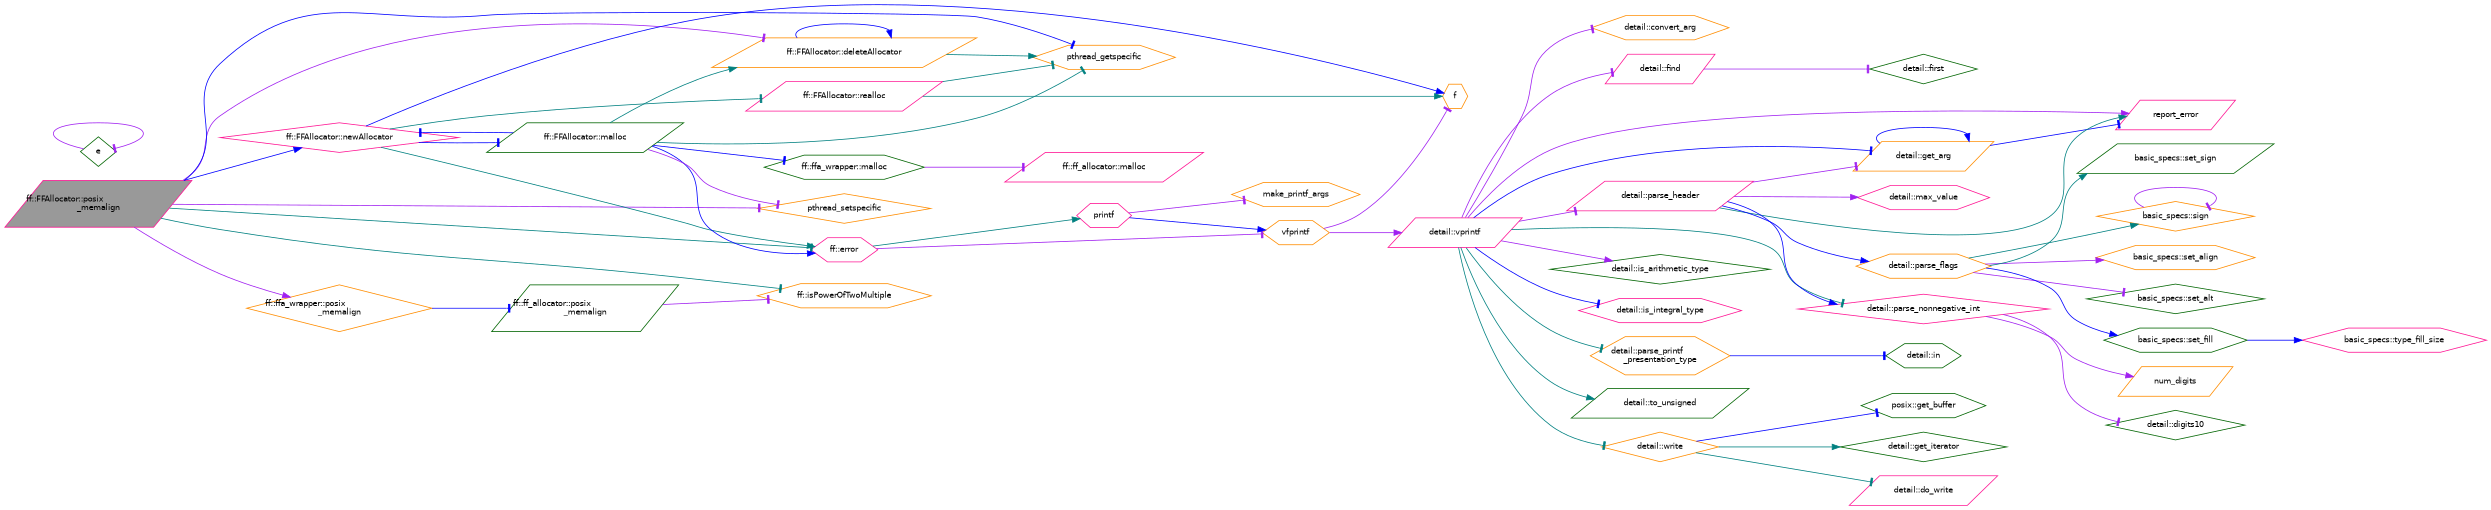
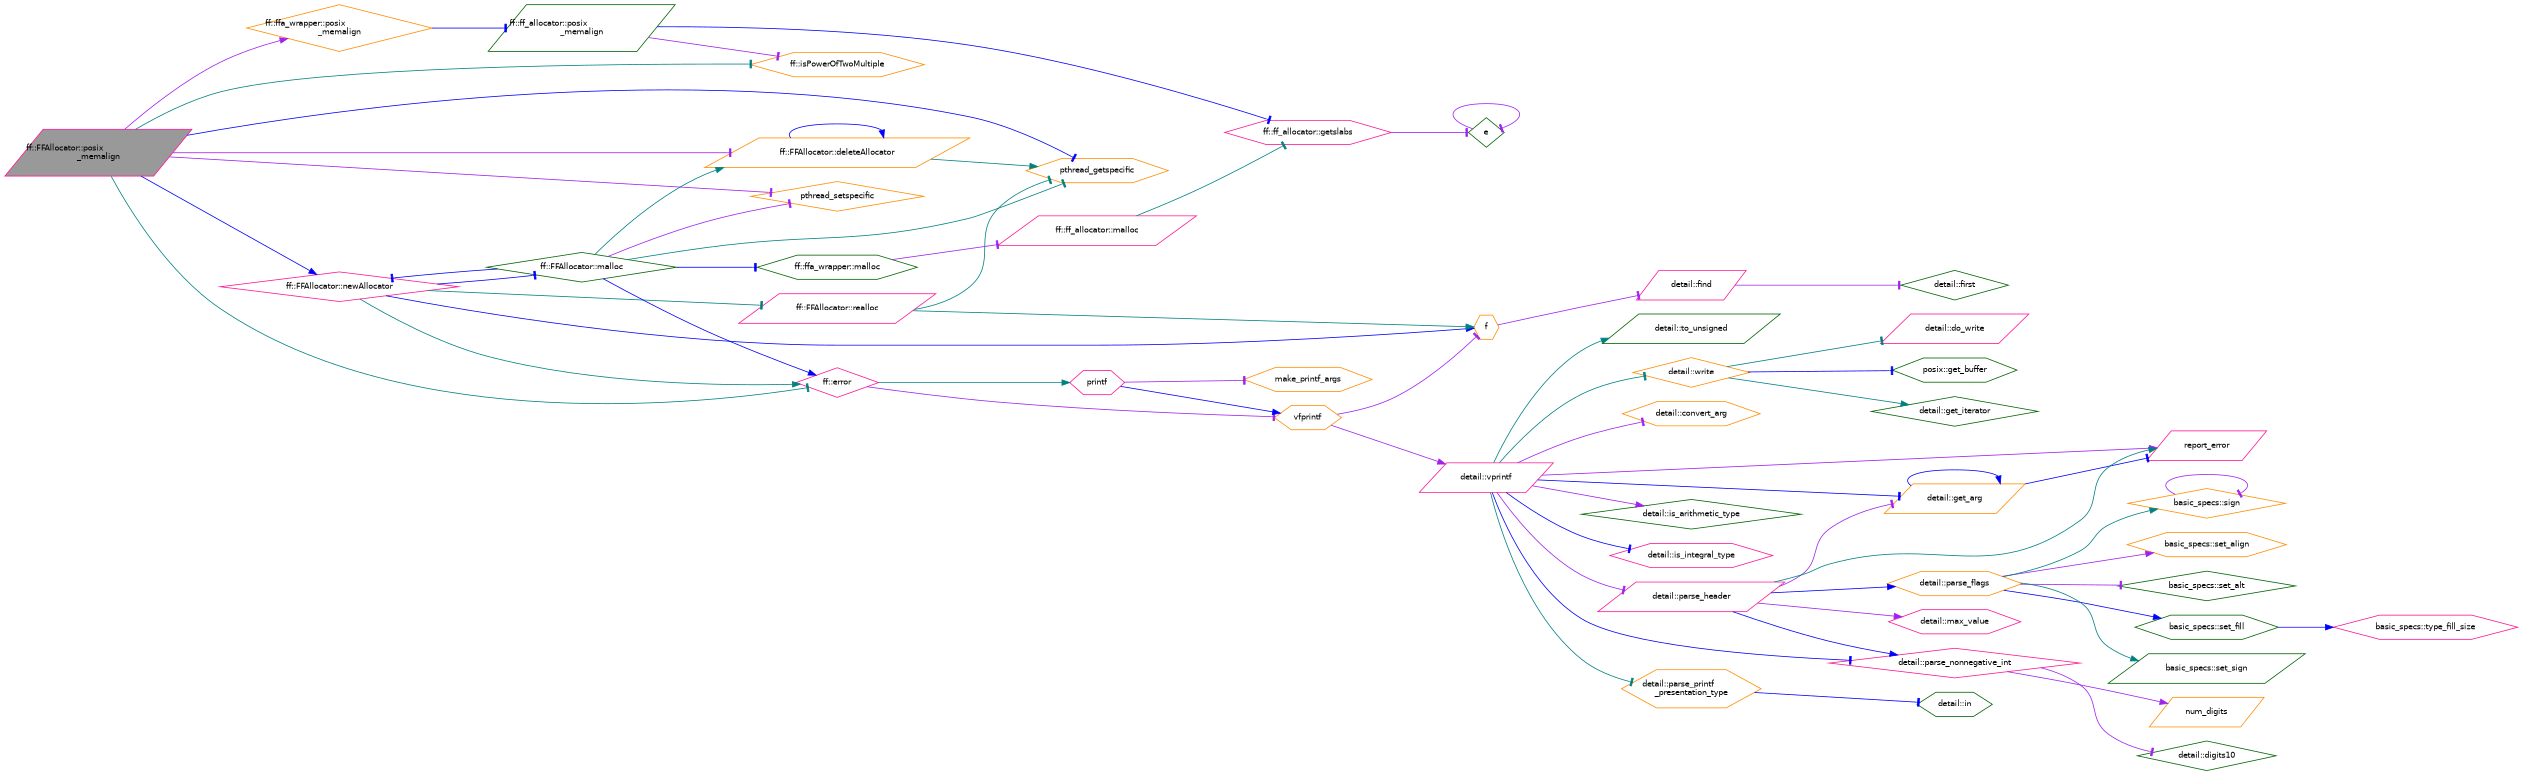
(1529, 113) -> (1567, 310)
none -> (1308, 132)
(585, 138) -> (582, 267)
(1689, 231) -> (1635, 637)
(844, 250) -> (837, 383)
